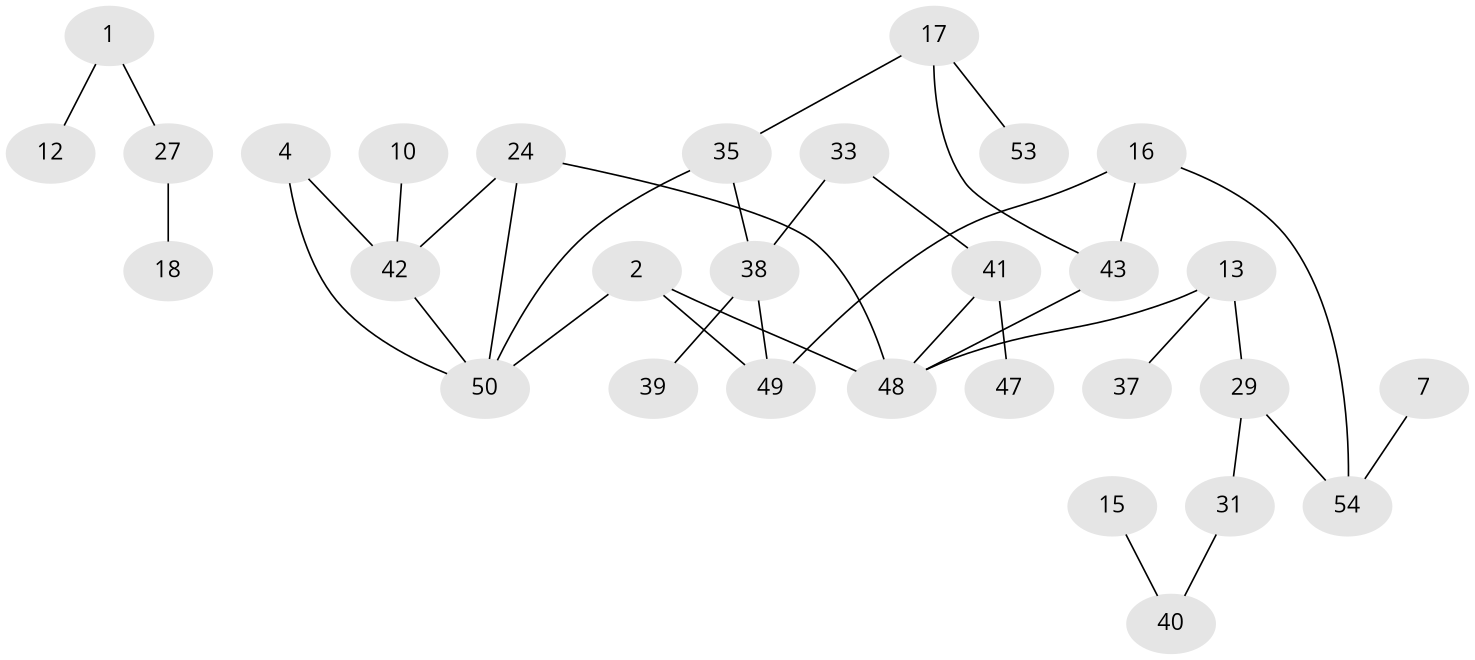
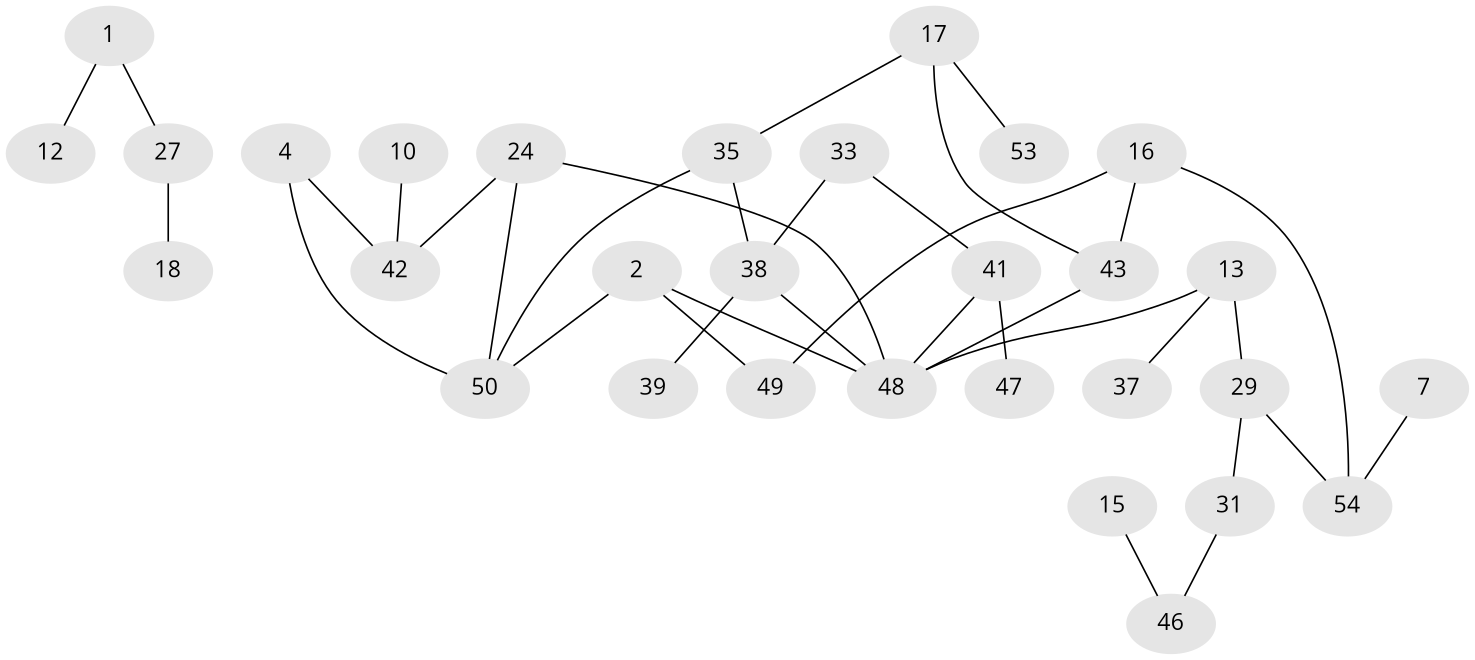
(761, 318) -> (817, 325)
(440, 330) -> none
(1171, 624) -> (1171, 624)
